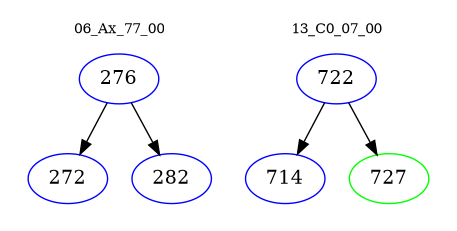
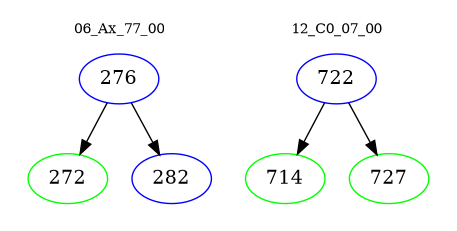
(337, 30) -> (337, 30)
(68, 179) -> (68, 179)
(285, 179) -> (285, 179)
